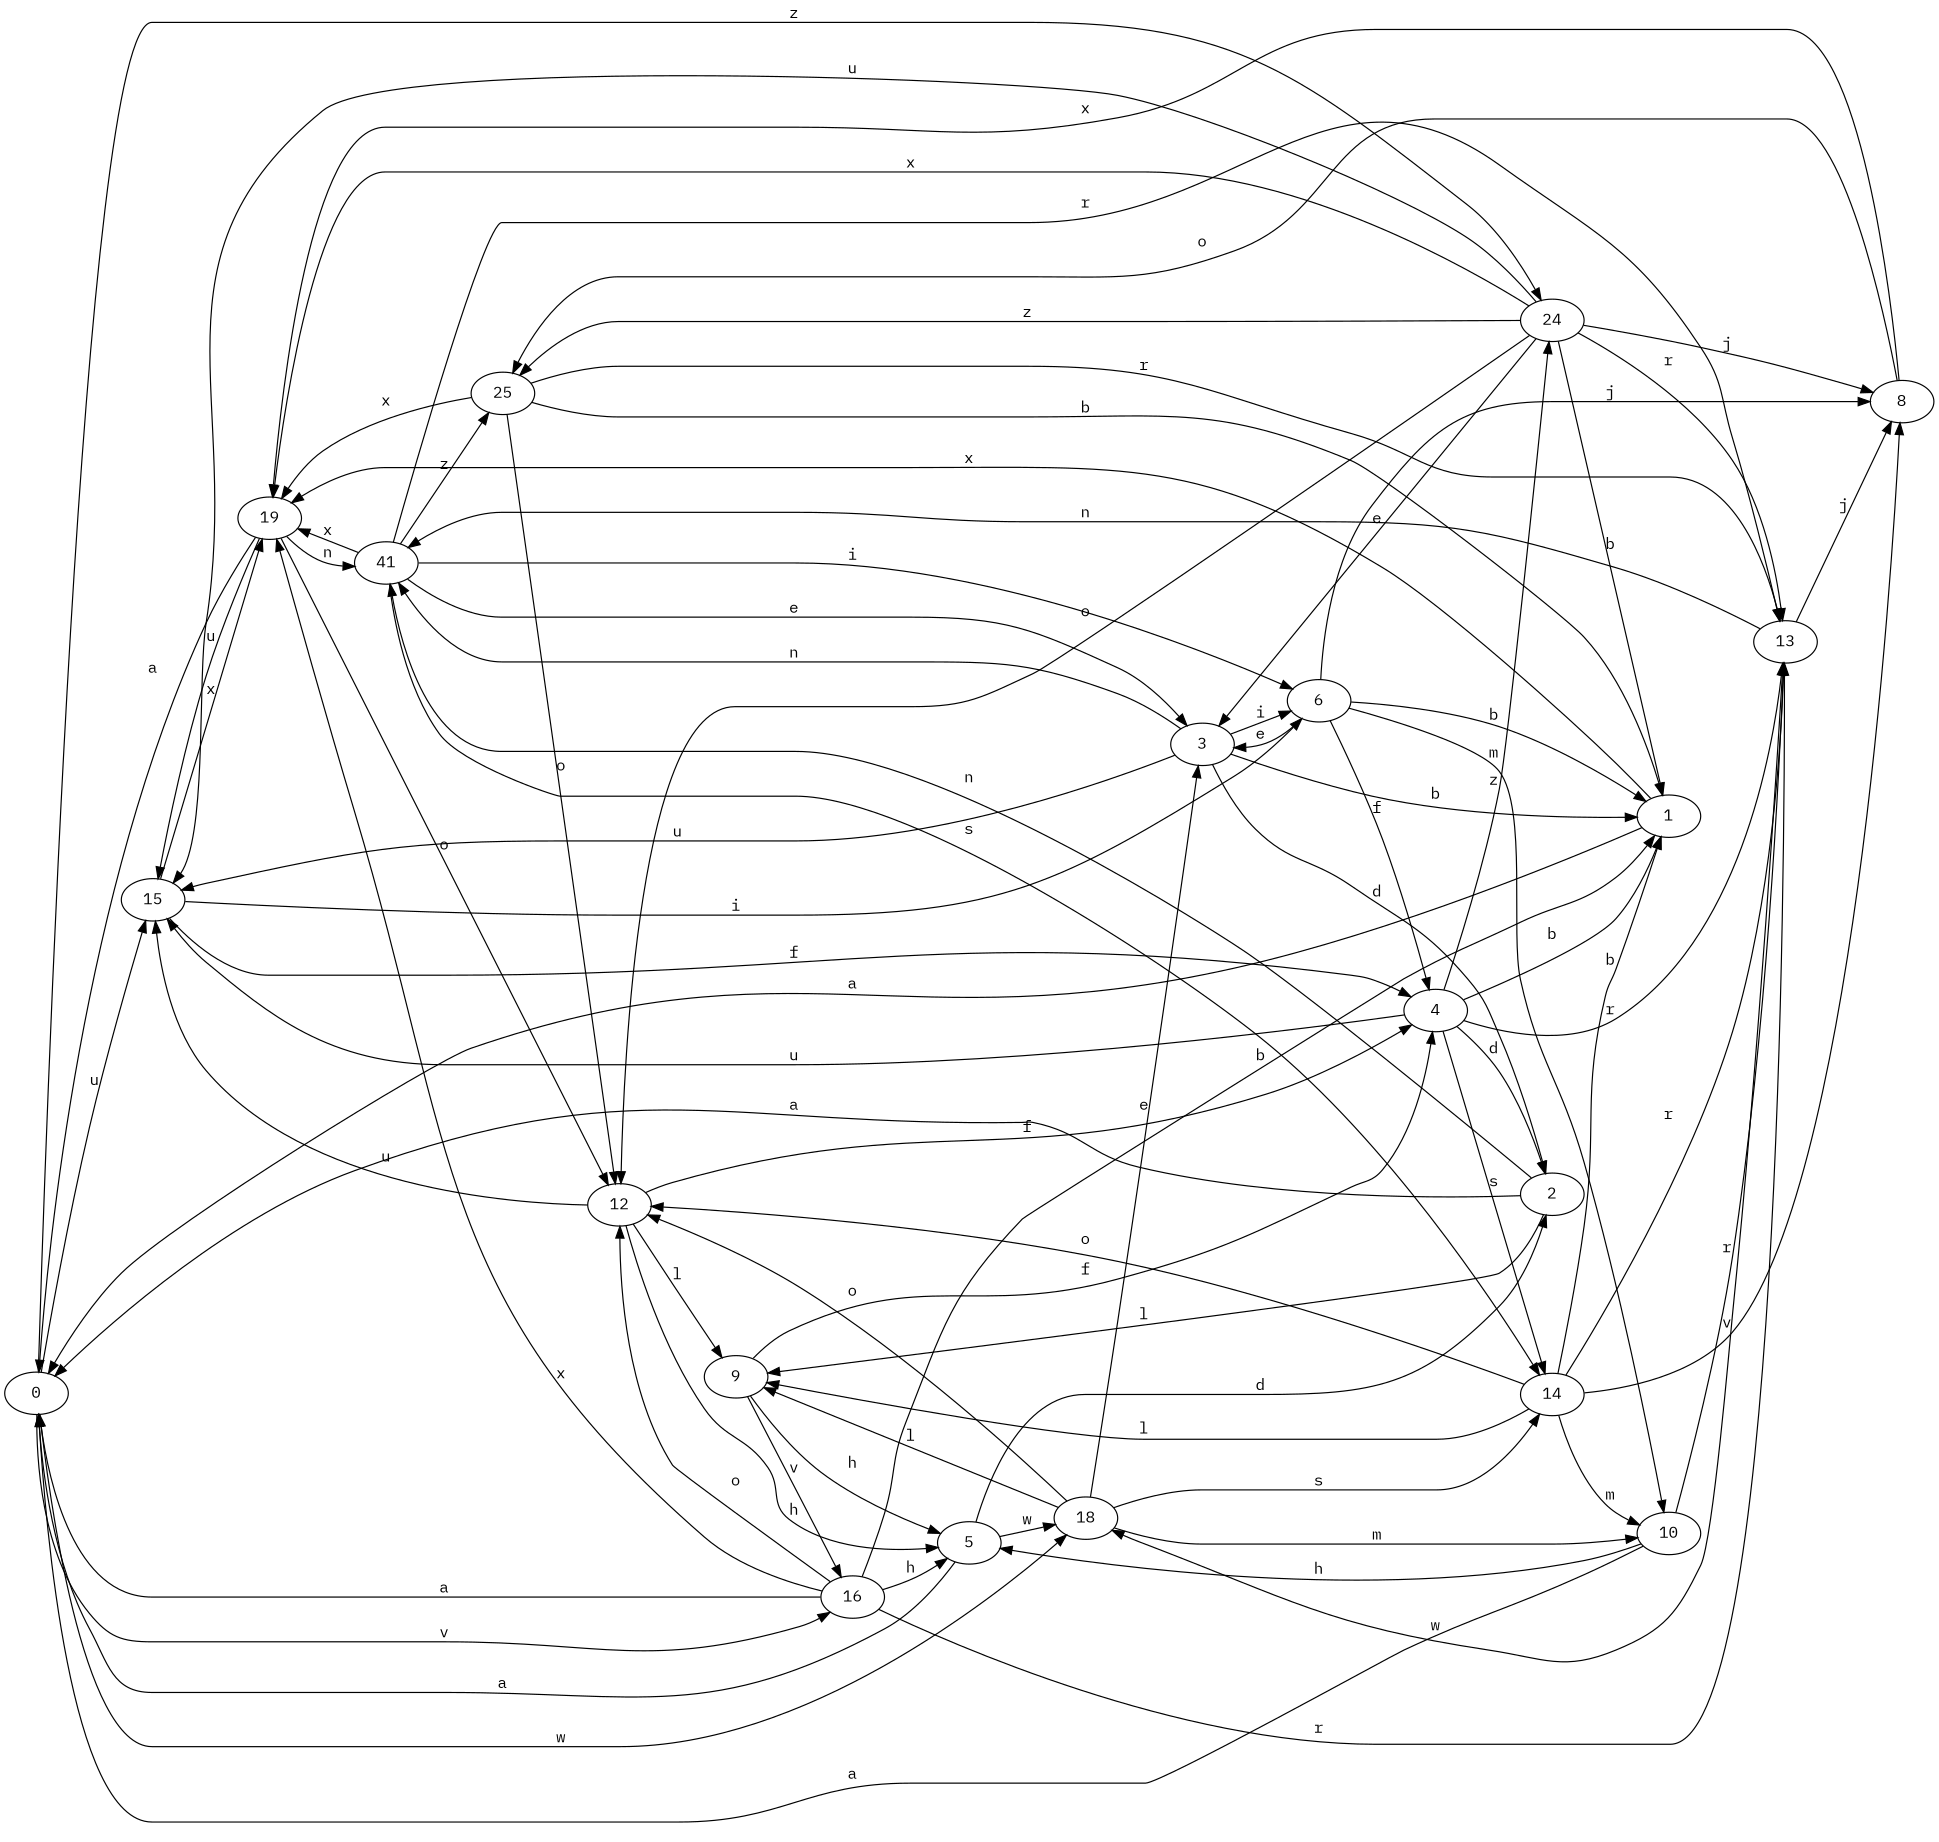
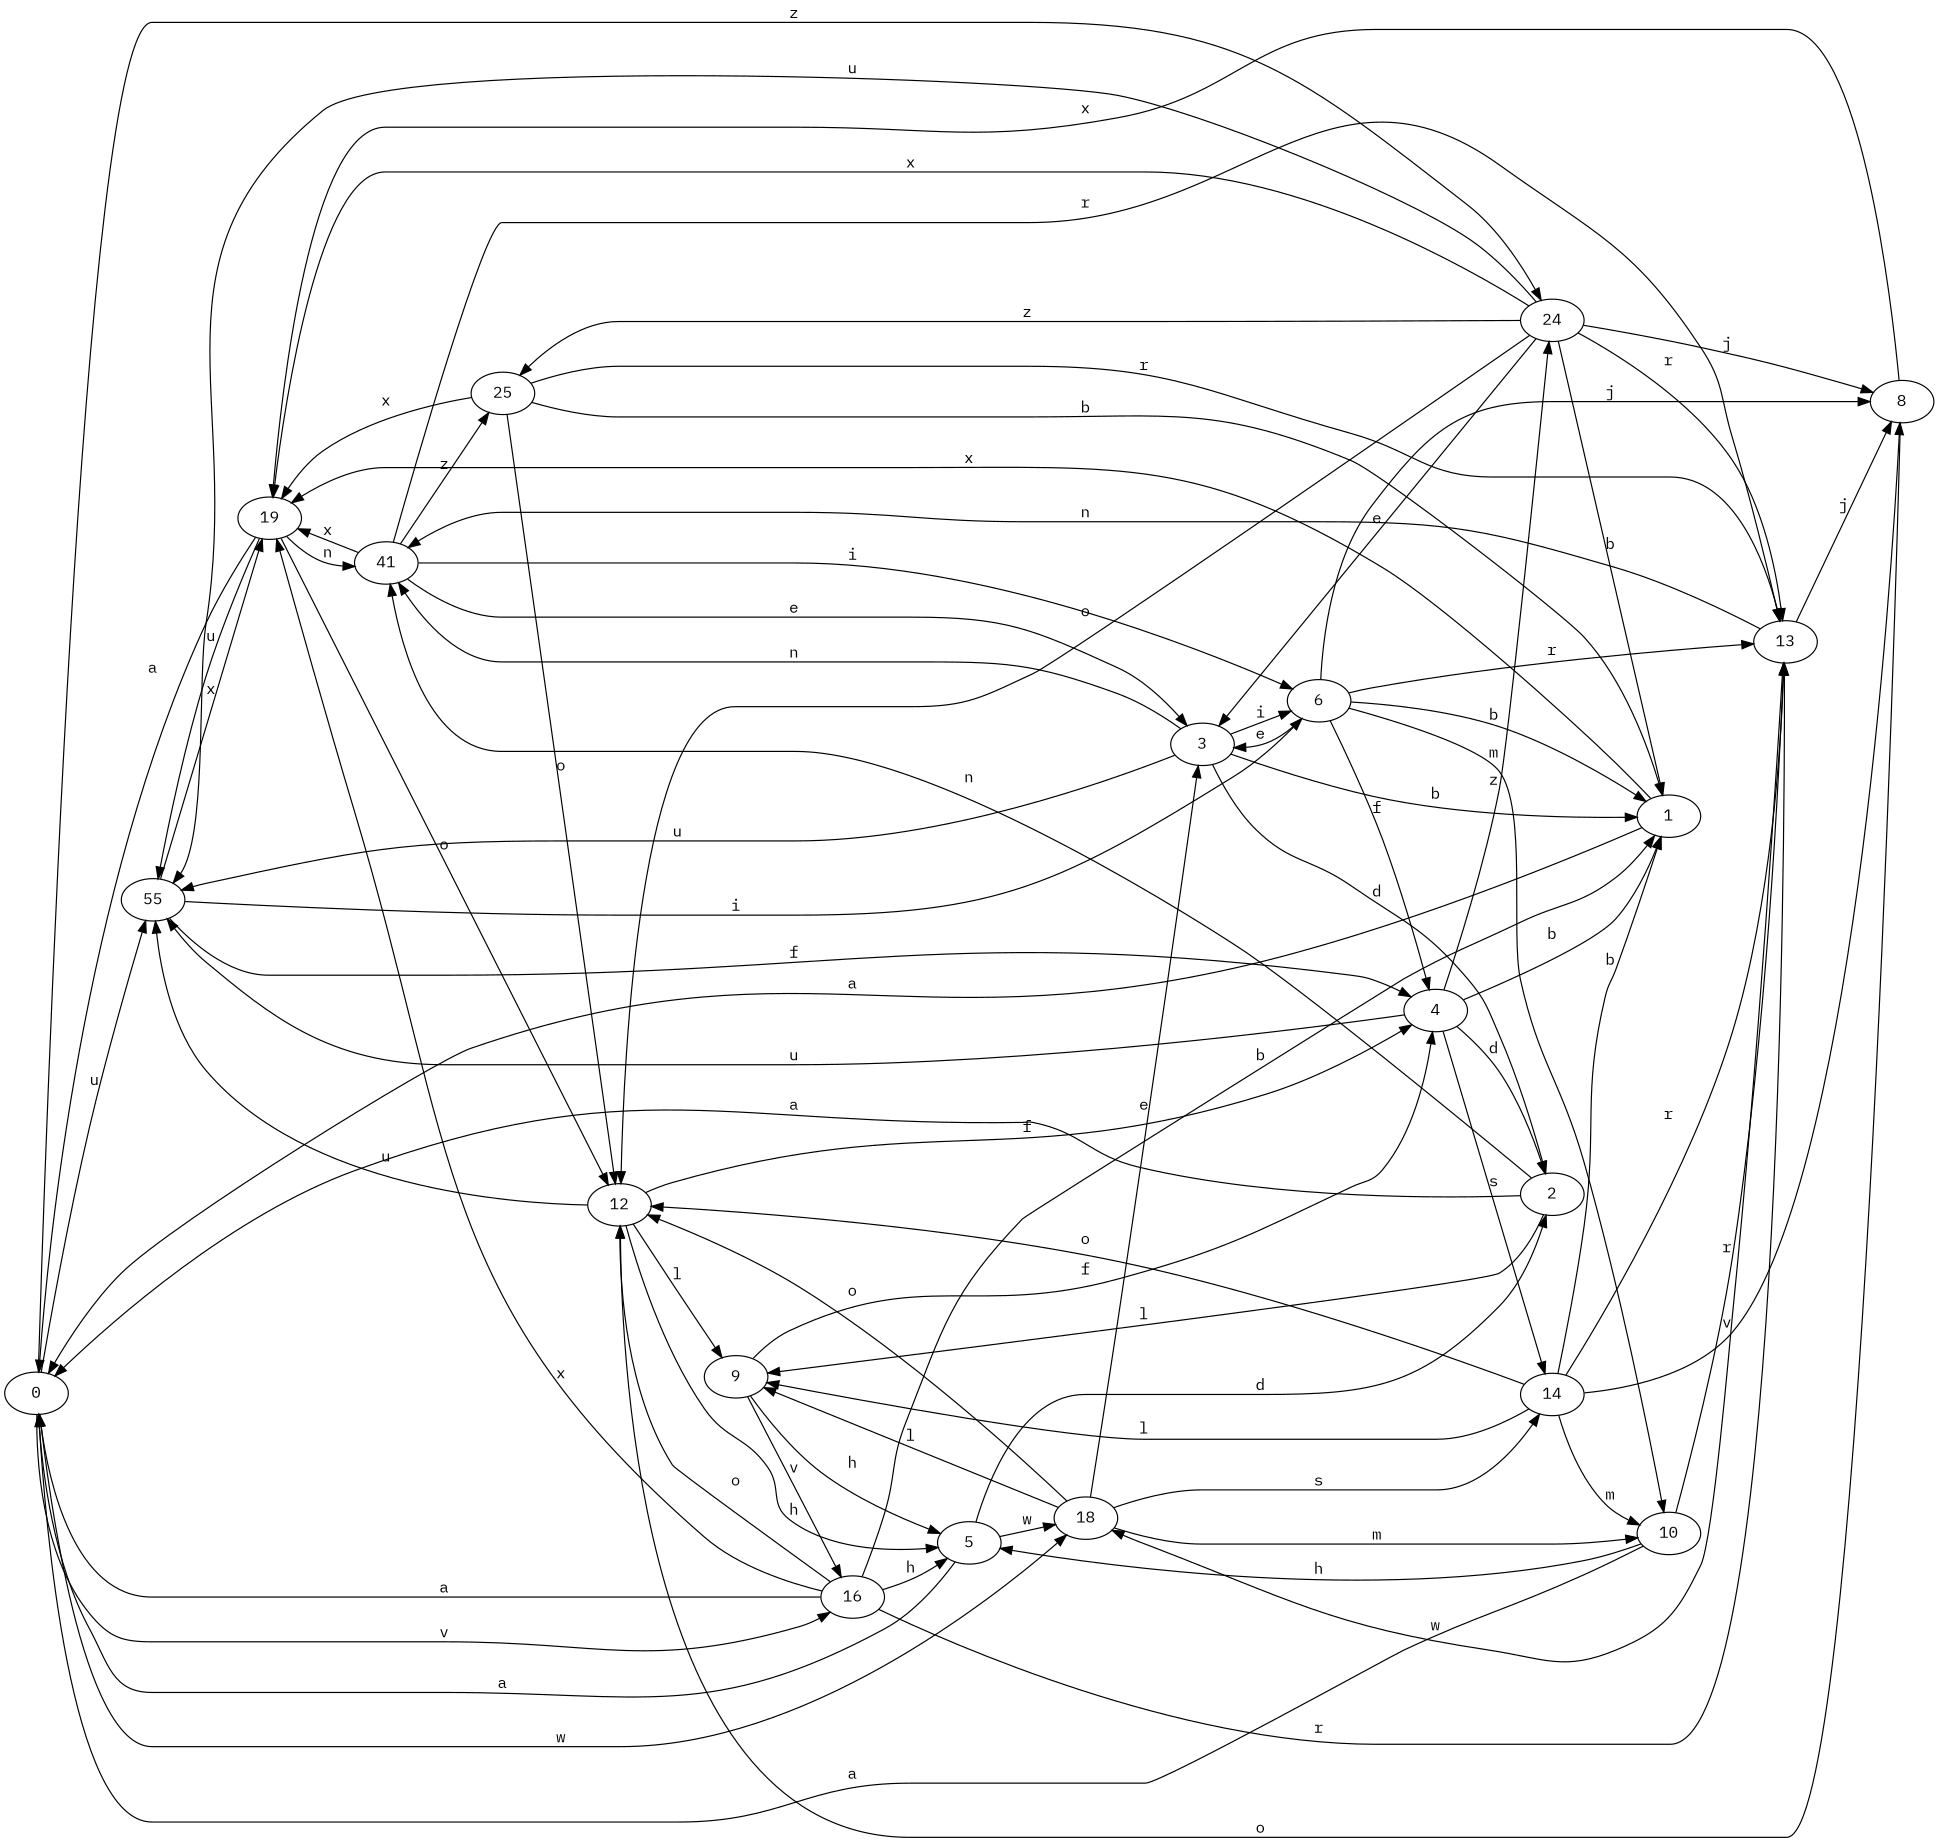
(1292, 216) -> (1696, 1837)
(994, 866) -> none
(153, 900) -> (153, 900)
(1698, 935) -> (1545, 663)
